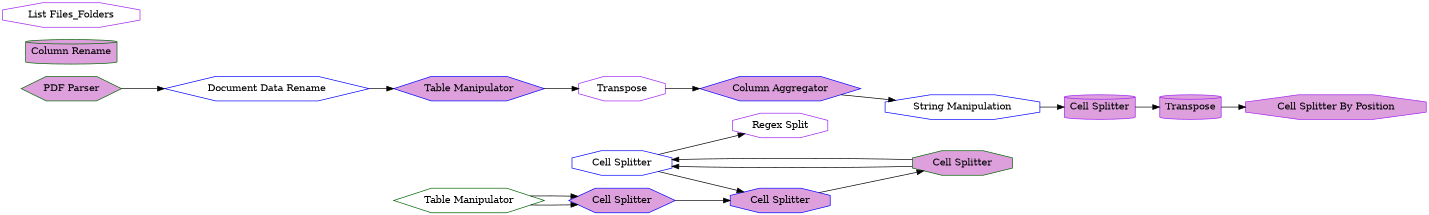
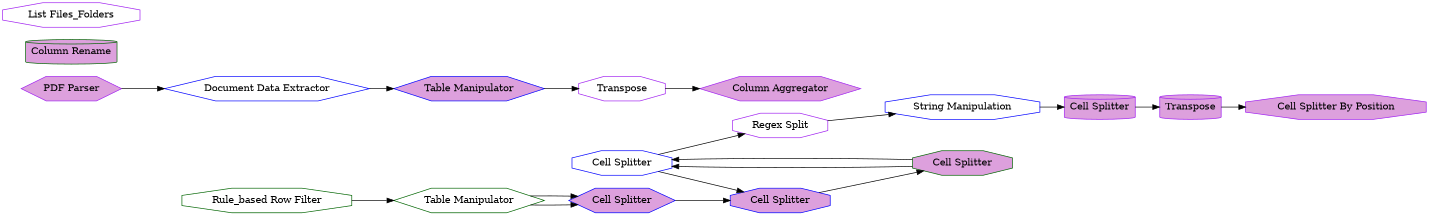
(71, 89) -> (71, 89)
(267, 89) -> (267, 89)
(780, 89) -> (780, 89)
(865, 97) -> (858, 118)
none -> (267, 200)
